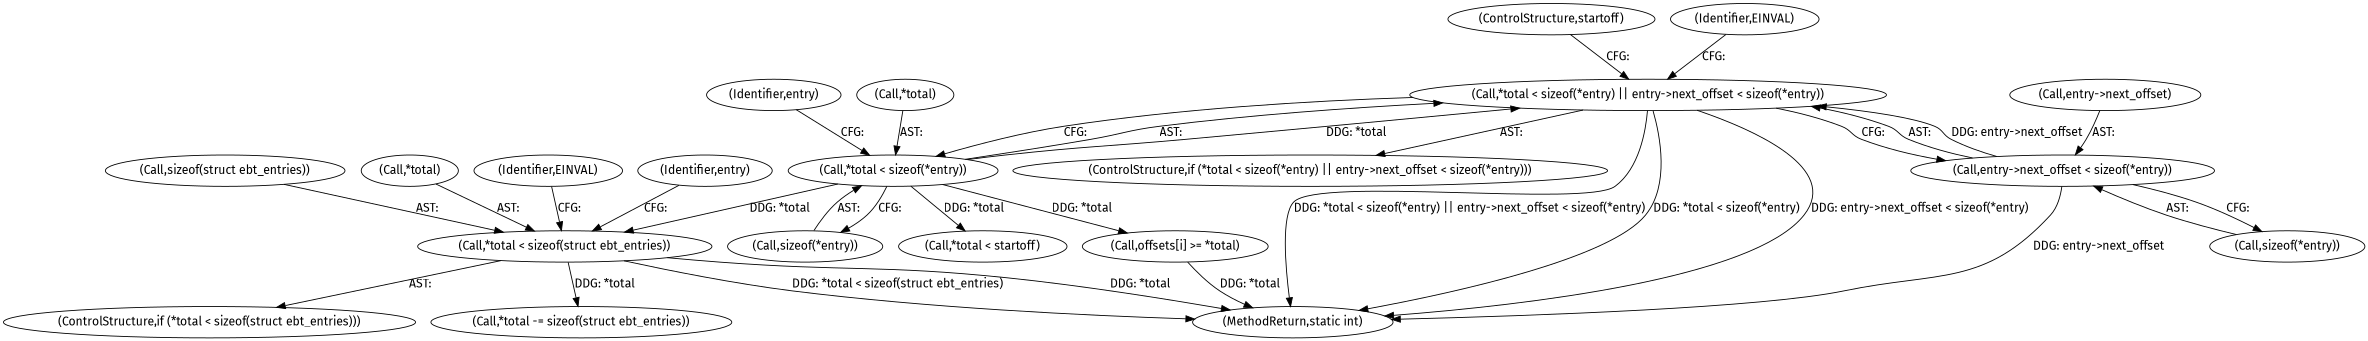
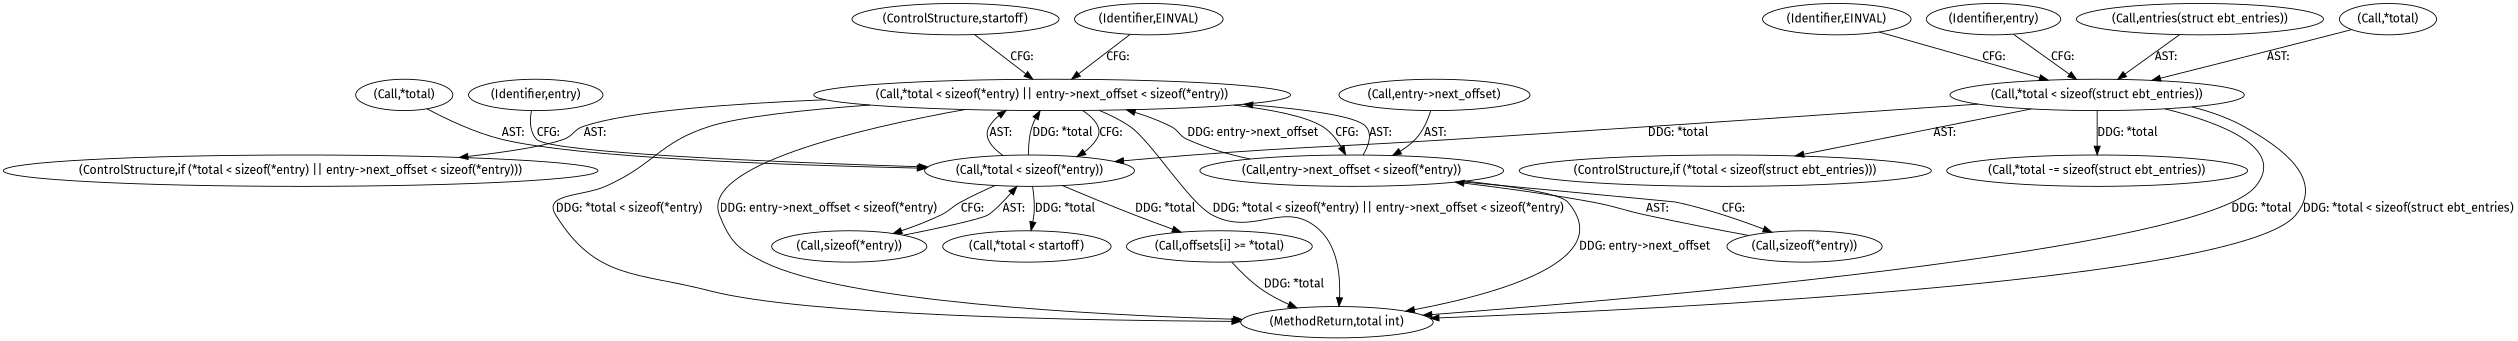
(225, 171) -> (2200, 19)
(736, 207) -> (1551, 133)
(1293, 322) -> (1337, 322)
